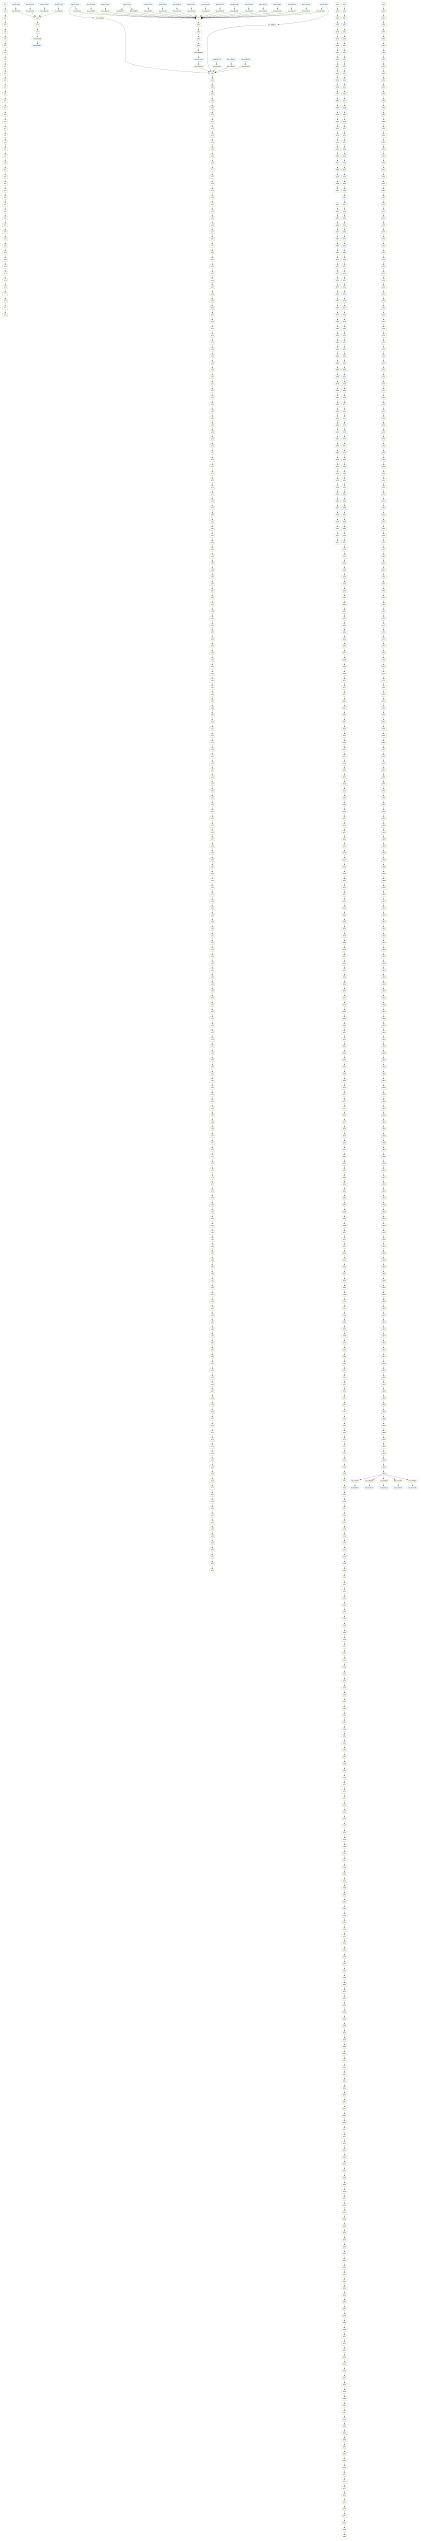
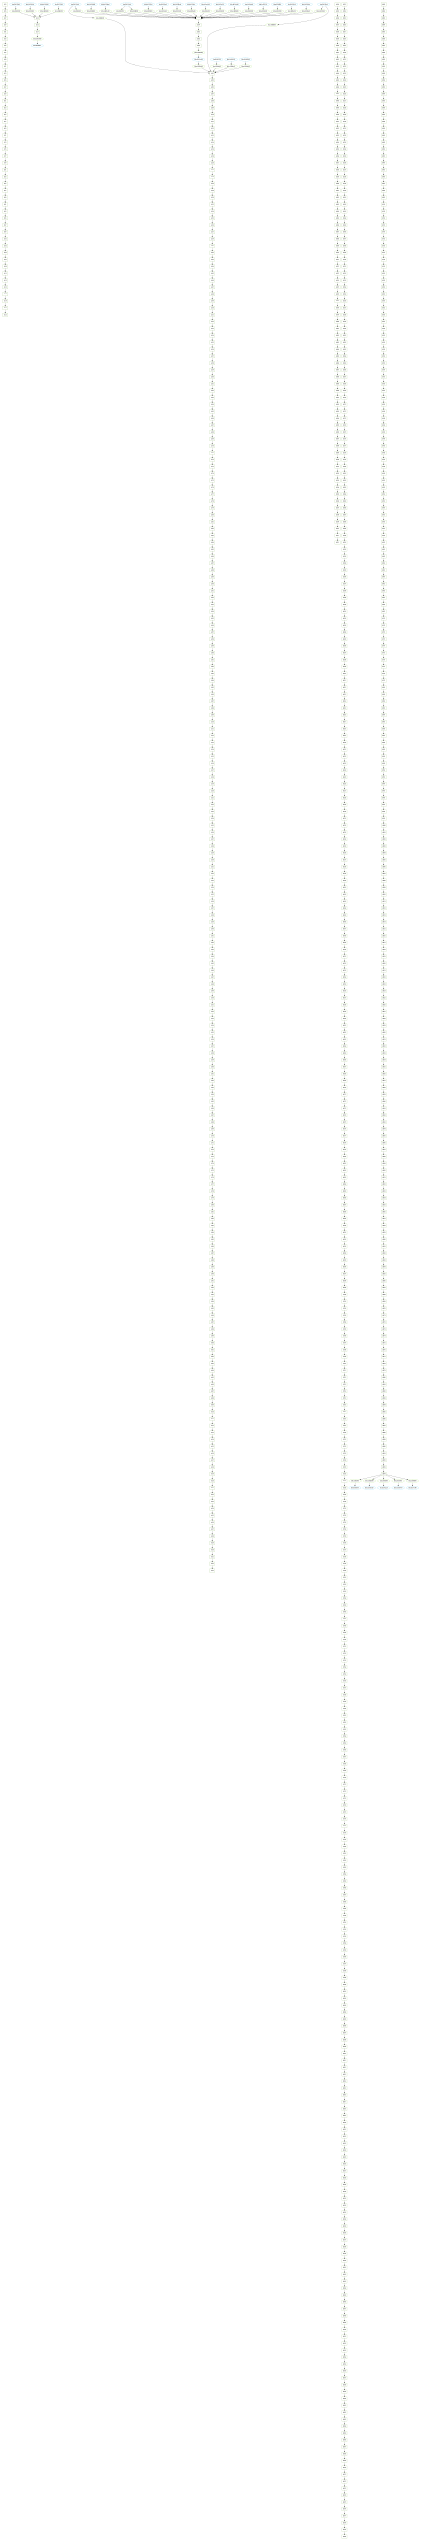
none -> (338, 198)
